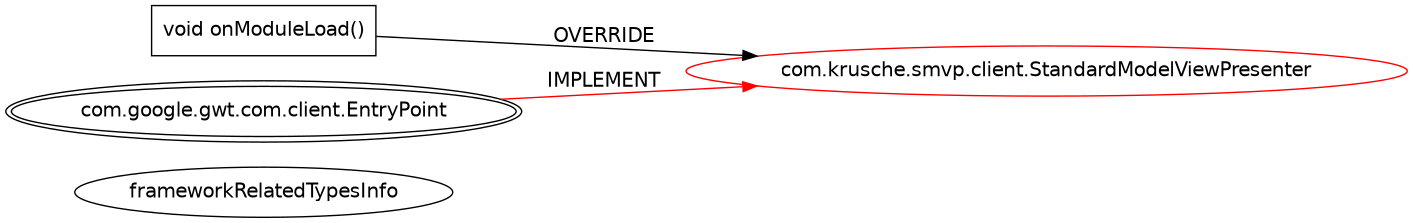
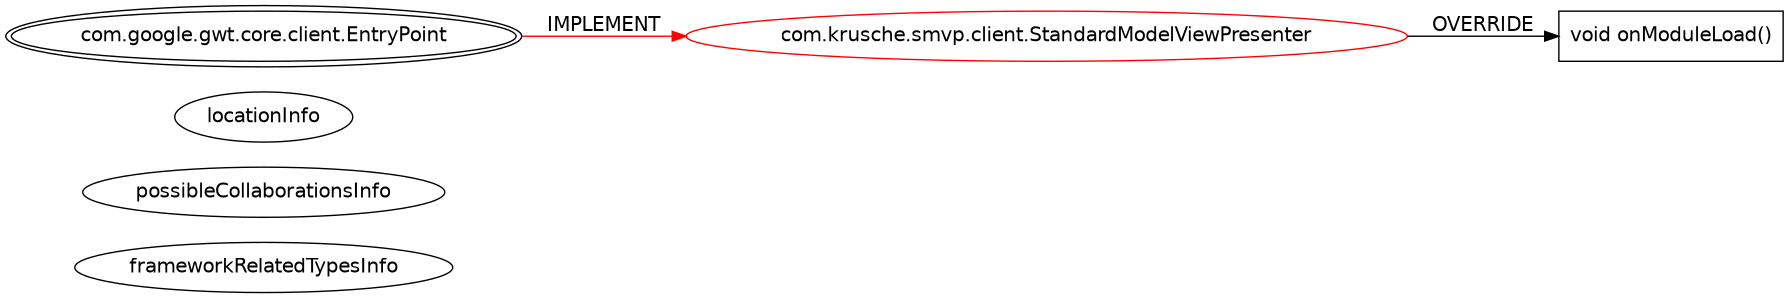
(559, 46) -> (1476, 36)
(264, 111) -> (264, 36)
none -> (264, 117)
none -> (264, 192)
